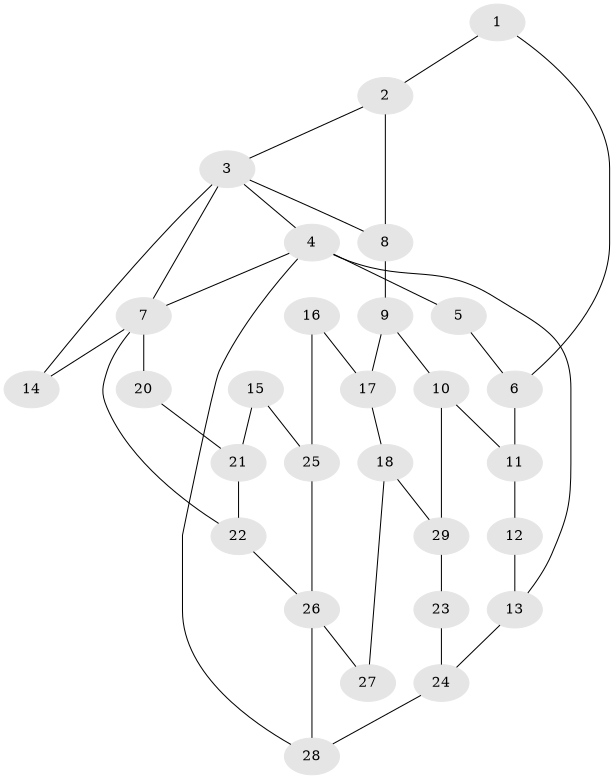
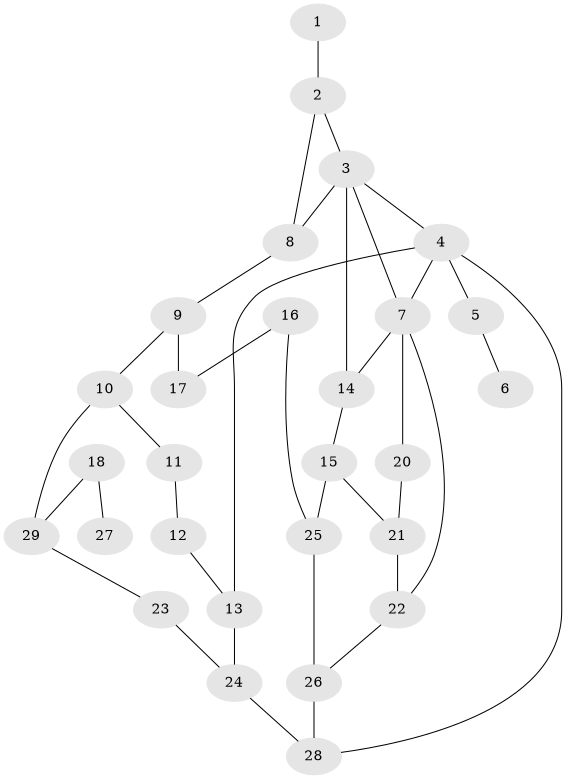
(610, 201) -> none
none -> (338, 426)
(377, 426) -> none
(515, 426) -> none
(340, 646) -> none
